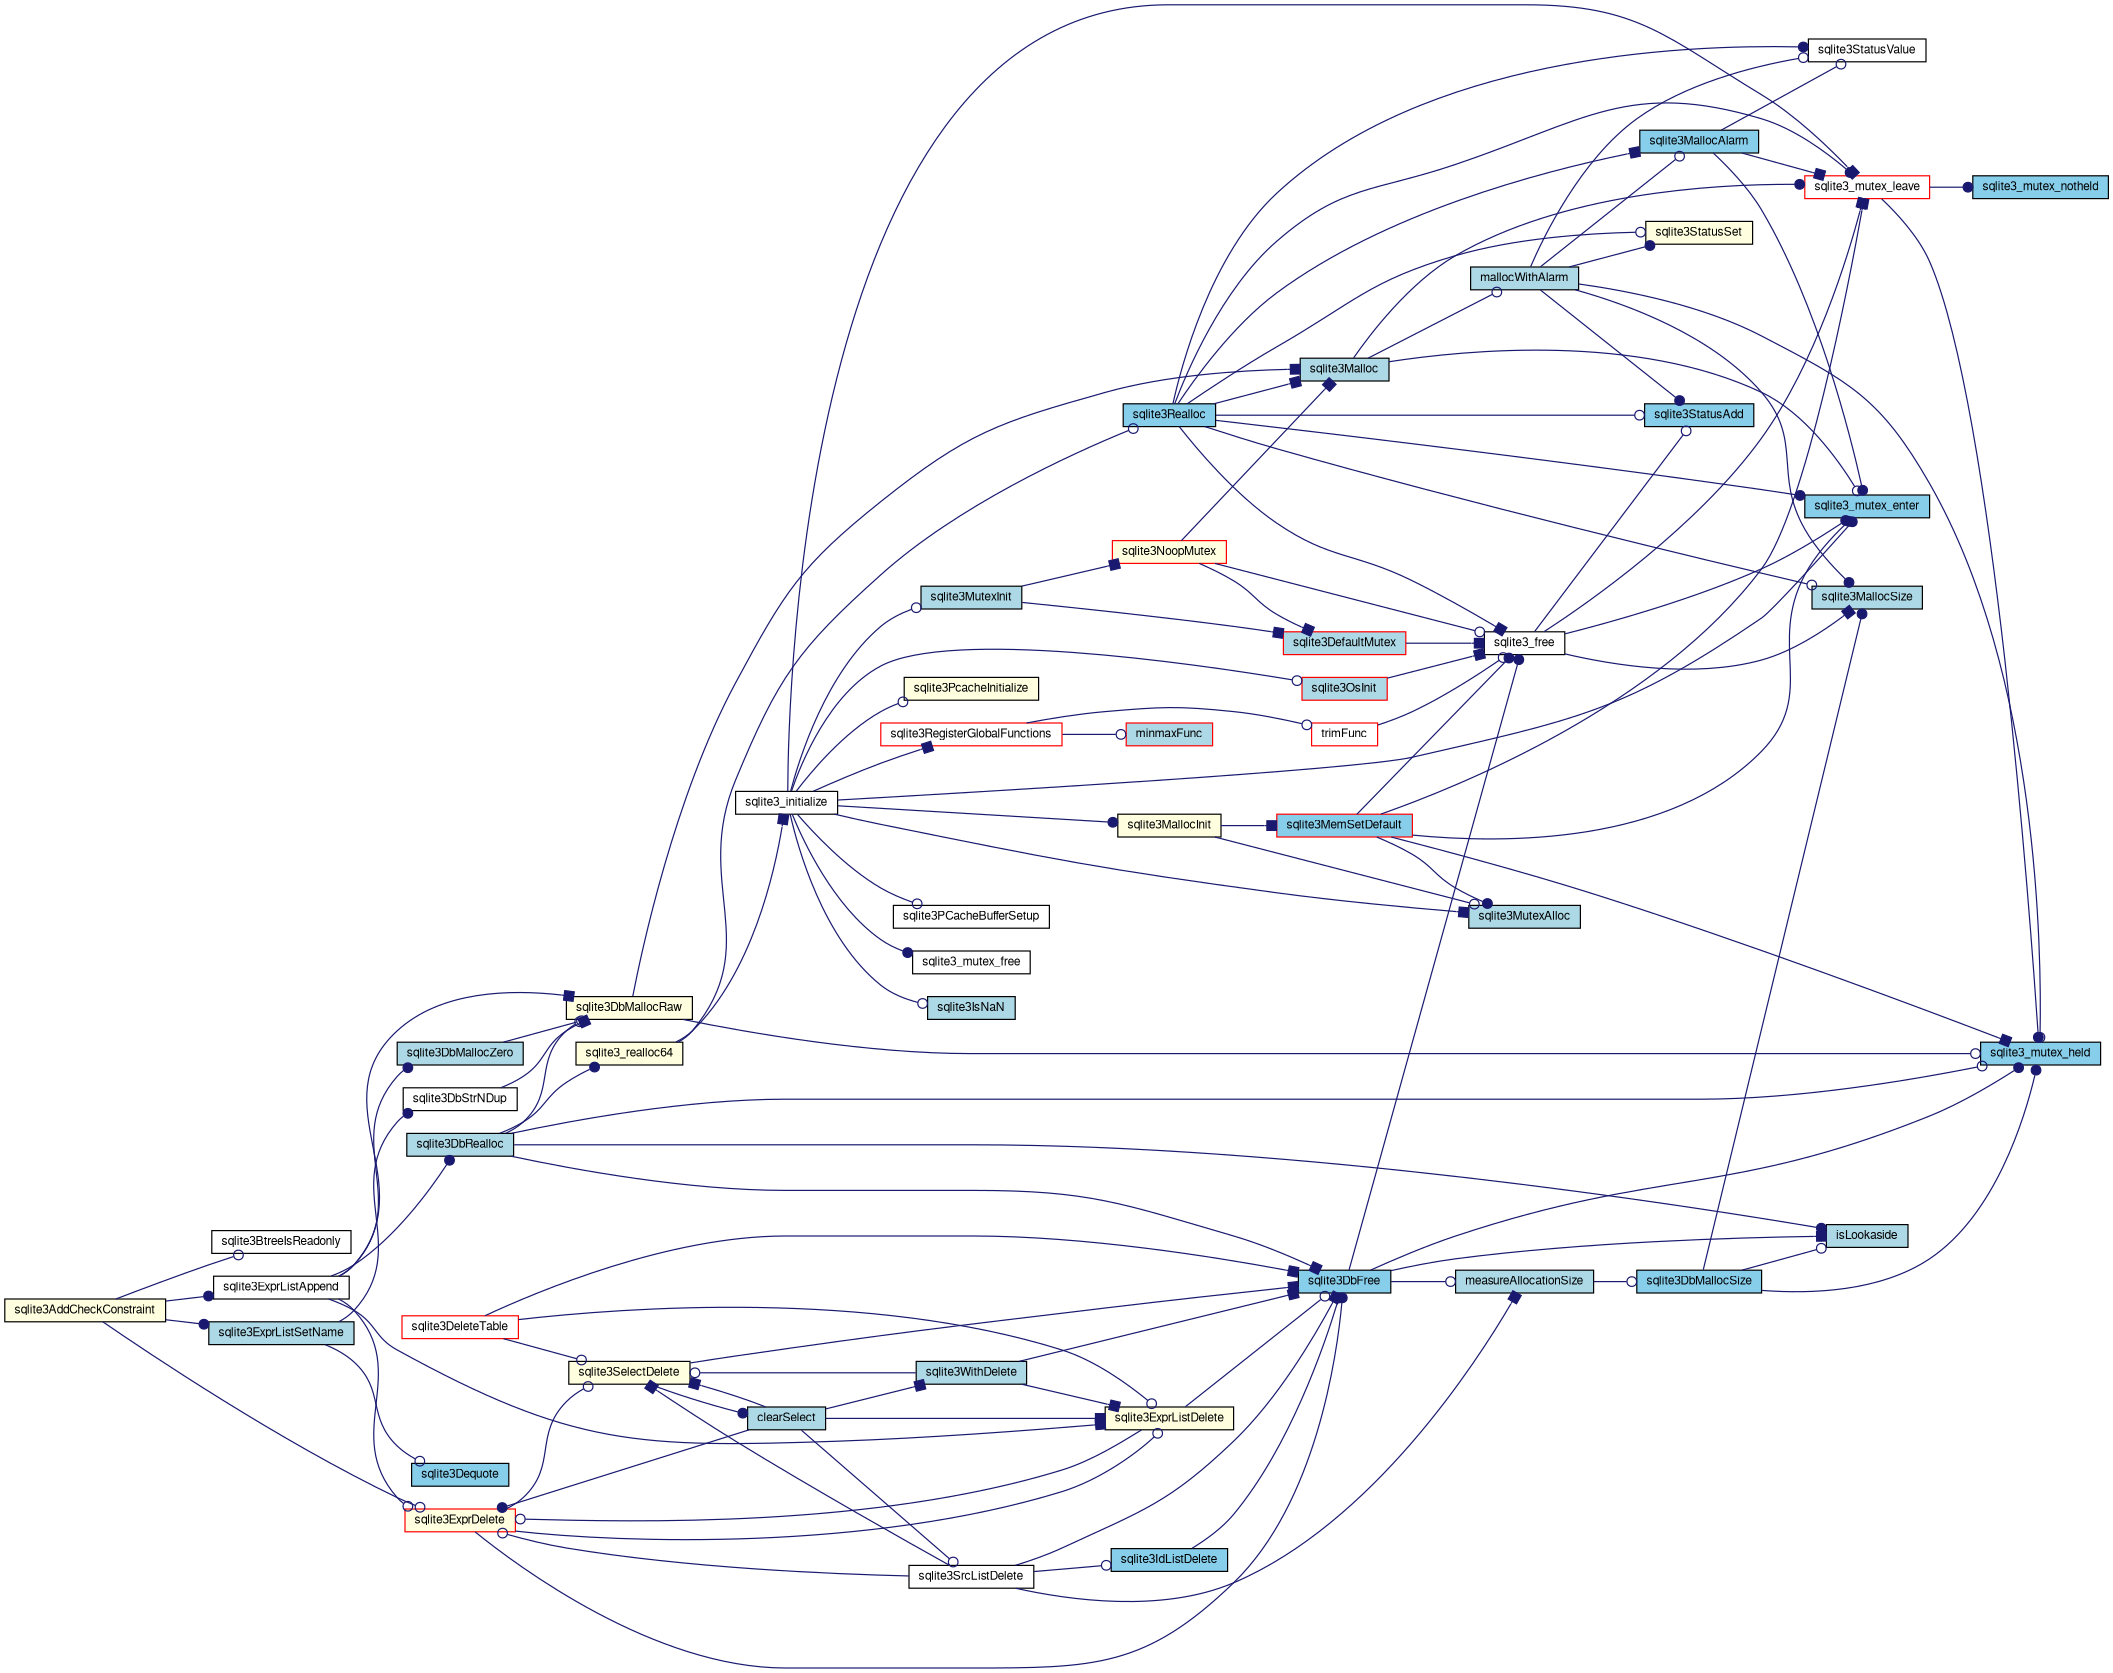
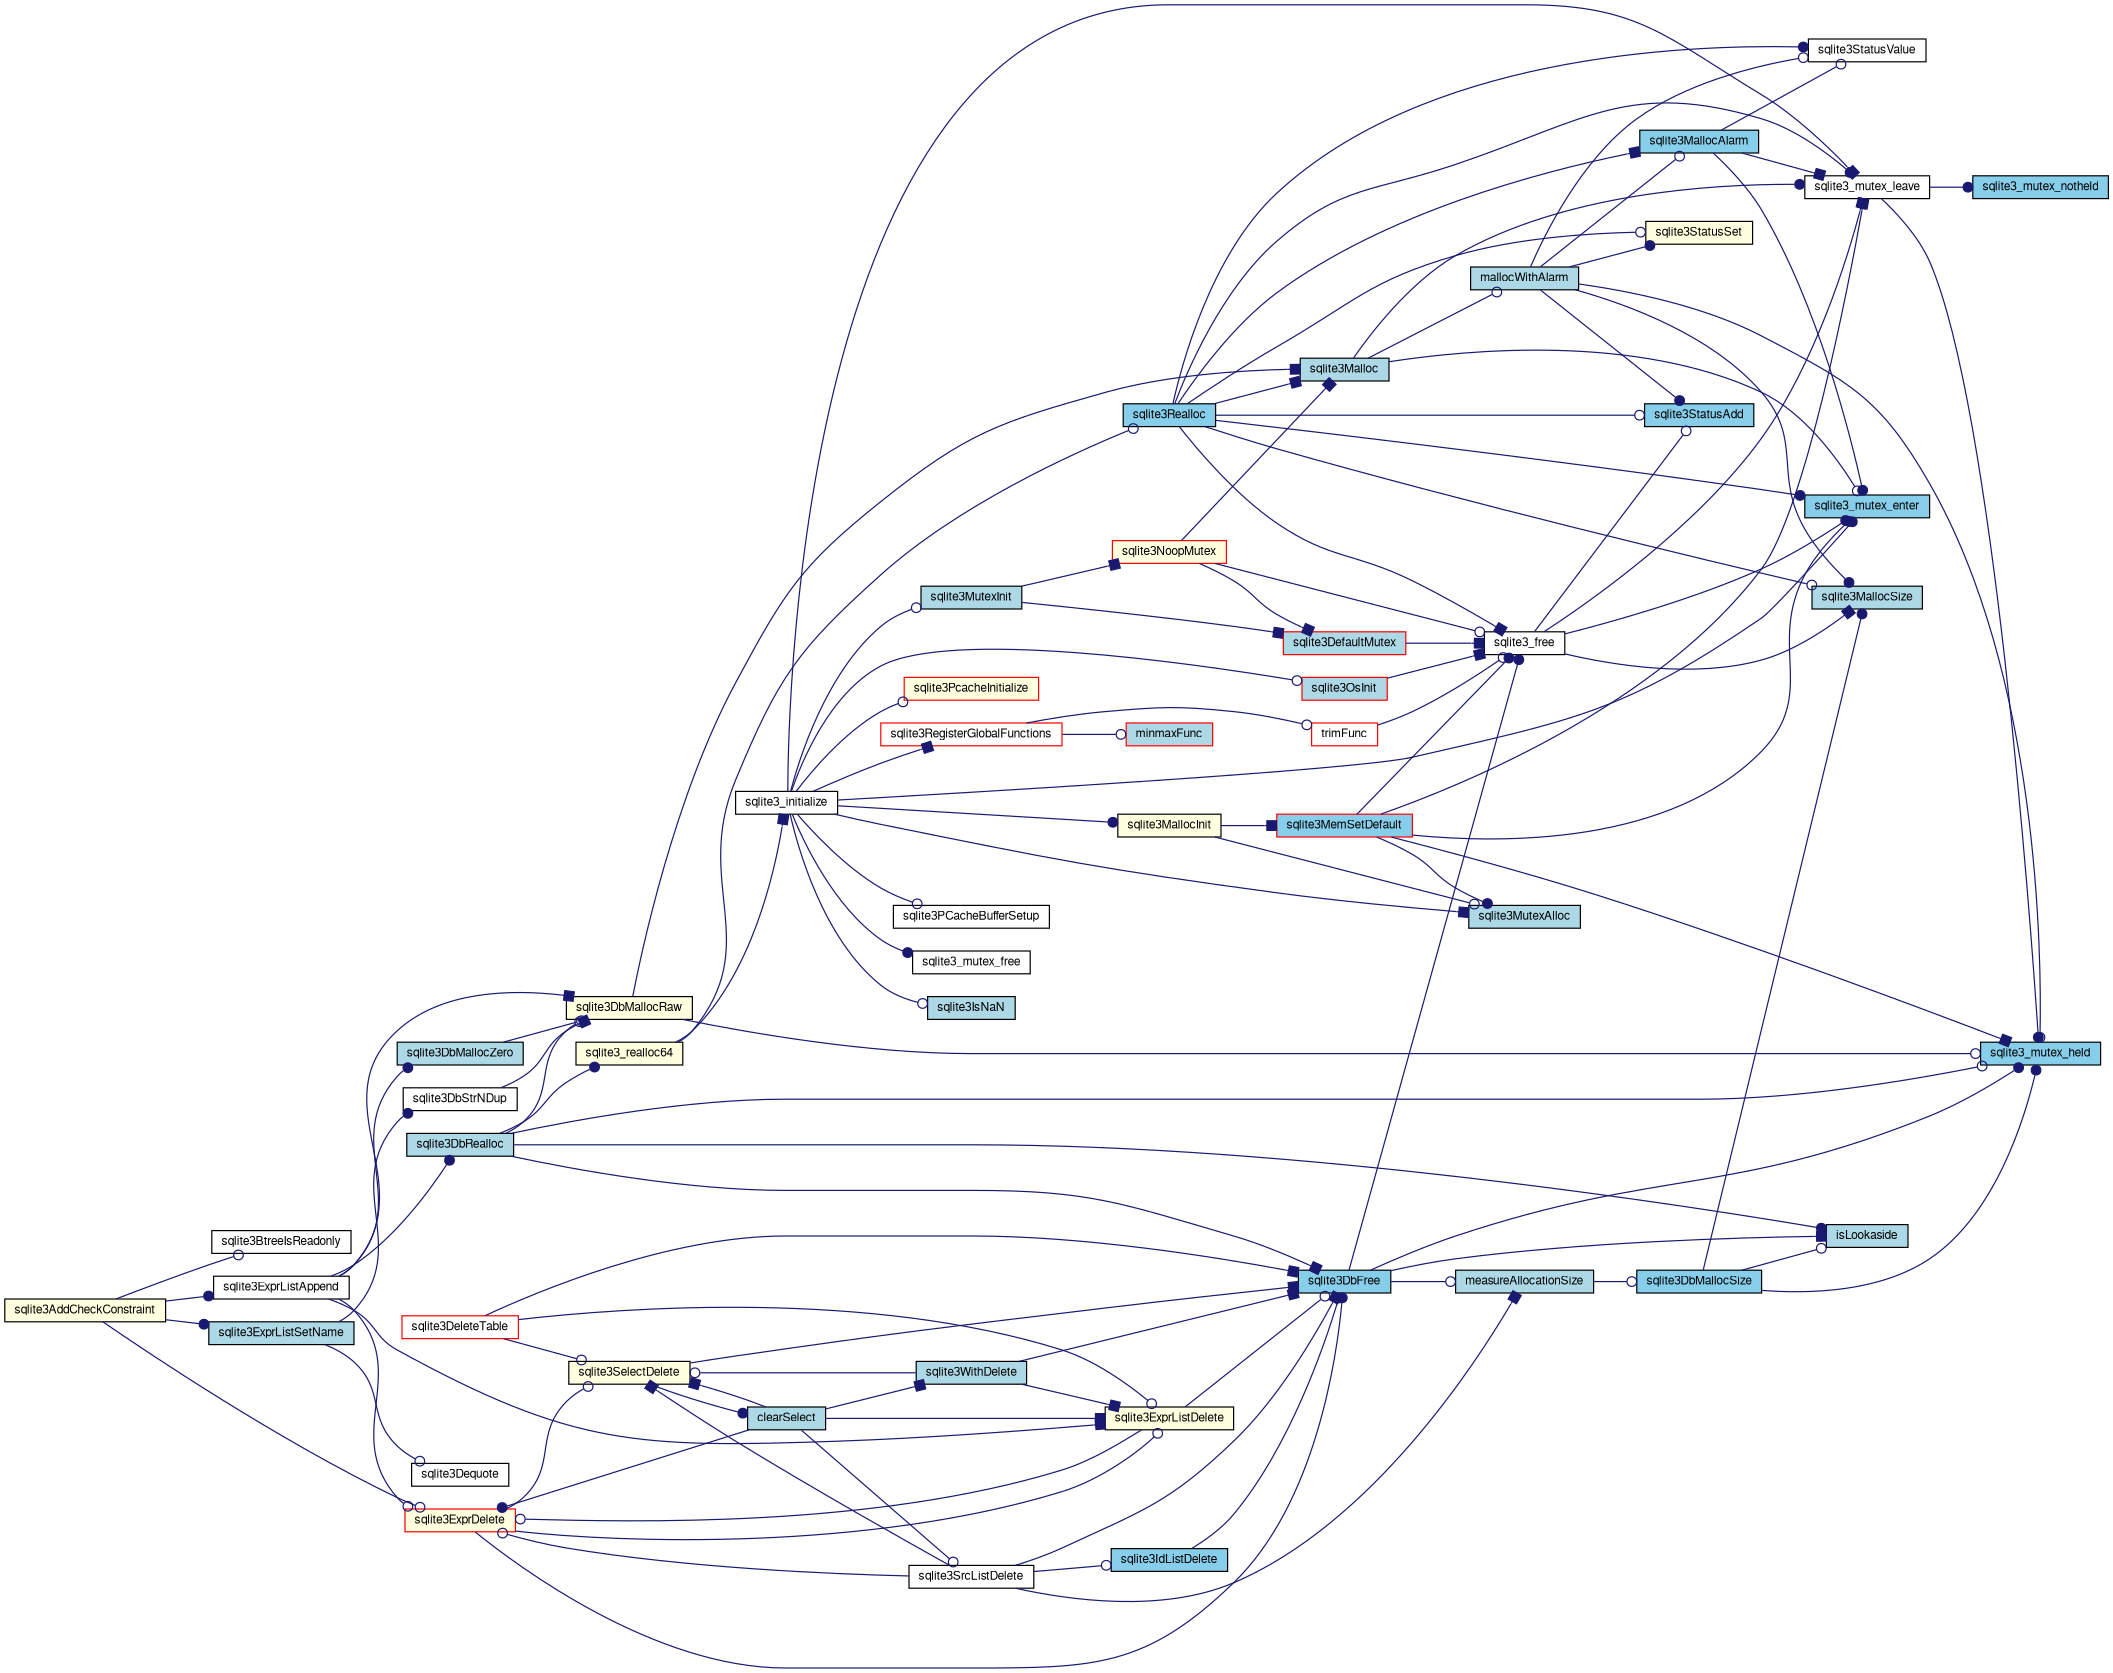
(1867, 187) -> (1867, 187)
(971, 689) -> (971, 689)
(460, 1475) -> (460, 1475)
